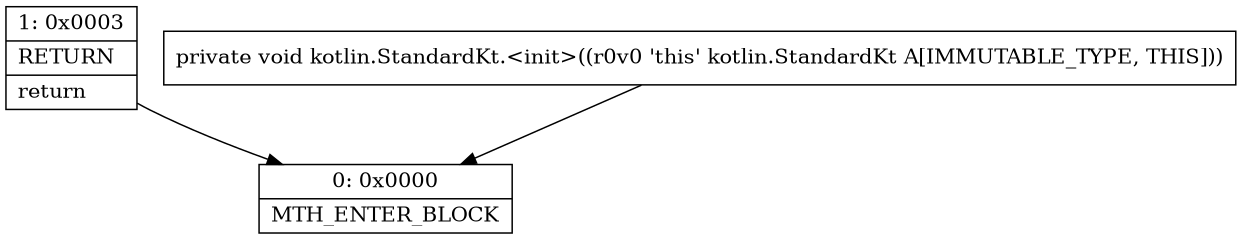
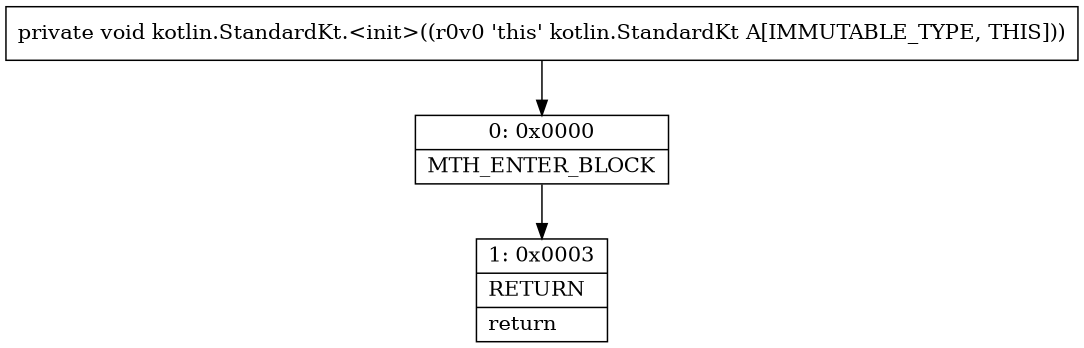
(202, 133) -> (542, 204)
